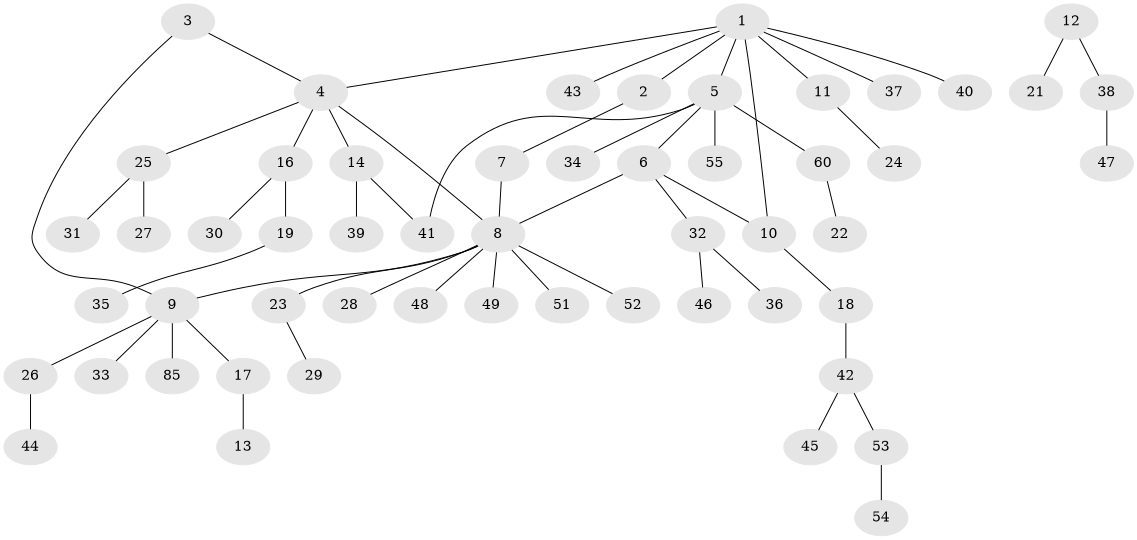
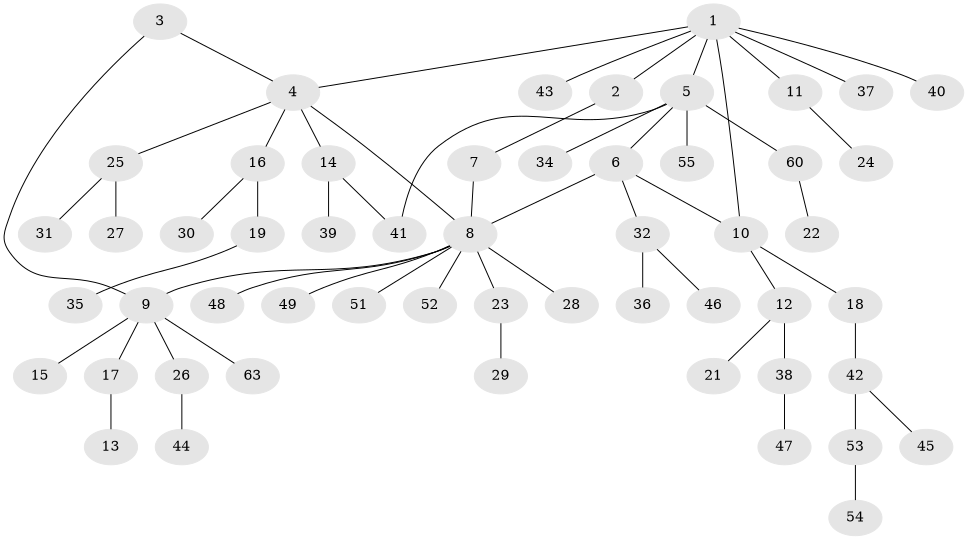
none -> (763, 270)
(101, 376) -> (253, 376)
(172, 376) -> (40, 376)
